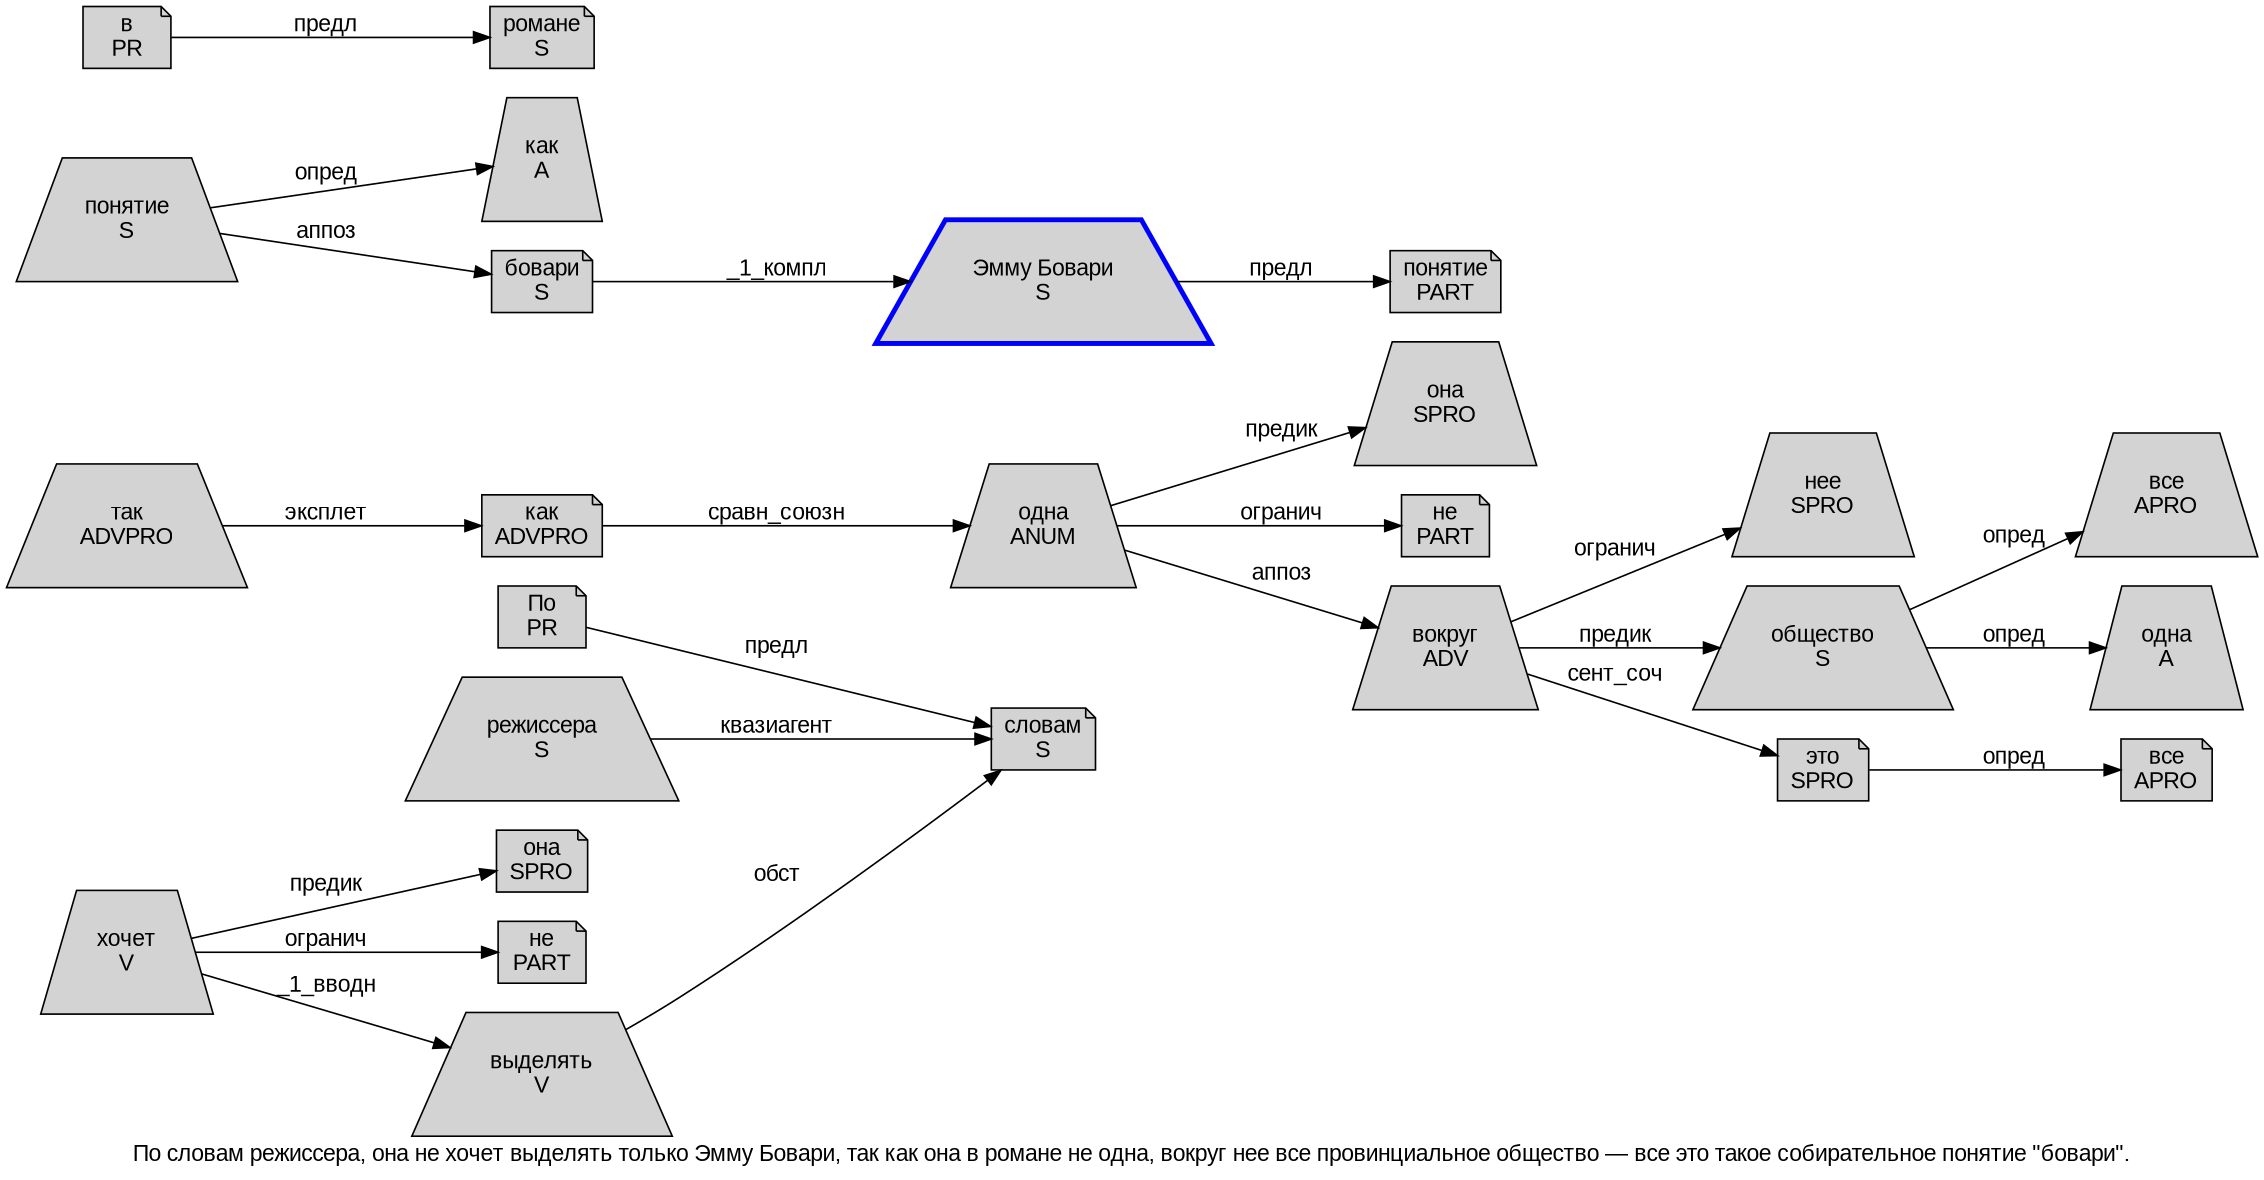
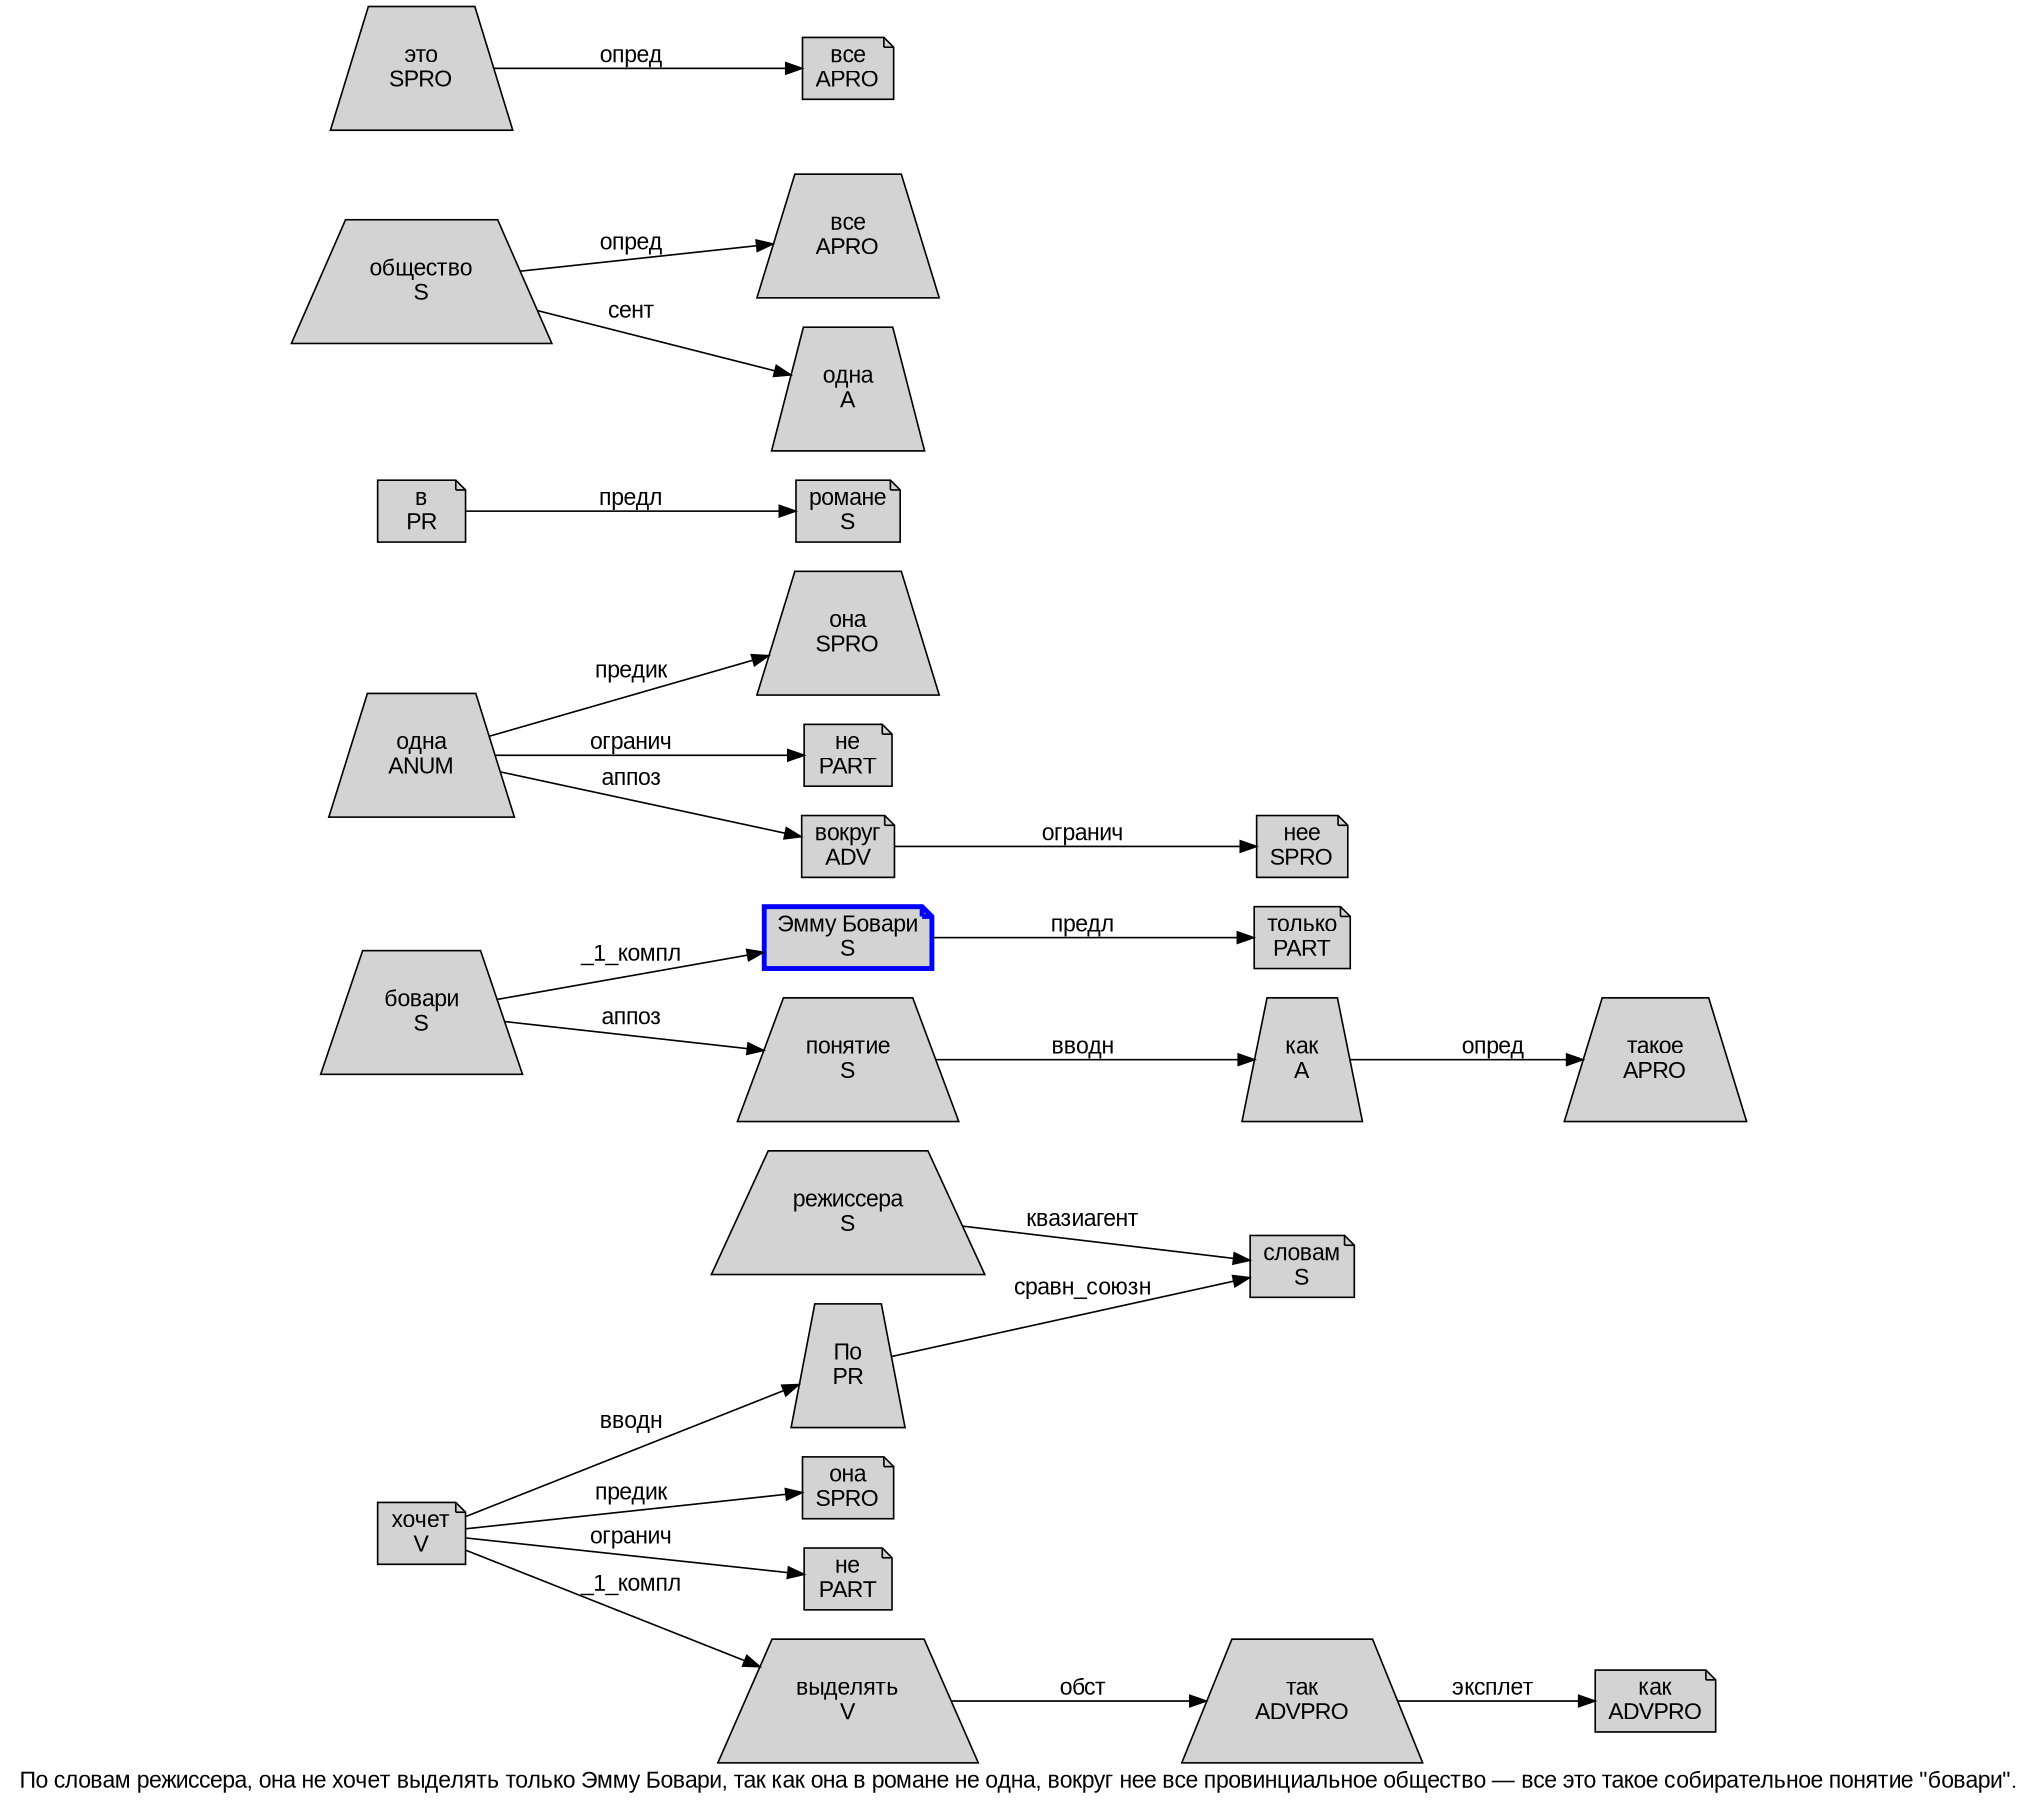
(326, 173) -> (1083, 1047)
(347, 253) -> (626, 1035)
(542, 282) -> (422, 1012)
(1043, 282) -> (848, 938)
(1445, 282) -> (1302, 938)
(1823, 495) -> (1302, 846)
(778, 526) -> none
(542, 617) -> (848, 1366)
(2014, 636) -> (632, 312)
(777, 647) -> (1083, 1288)
(1445, 648) -> (848, 846)
(1611, 648) -> none
(1644, 712) -> none
(1823, 770) -> (422, 68)
(810, 910) -> (1070, 1701)
(127, 952) -> (422, 1533)
(326, 986) -> (632, 1585)
none -> (1655, 1060)
none -> (625, 1454)
